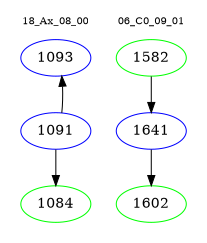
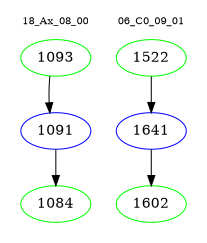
(56, 58) -> (56, 58)
(151, 58) -> (151, 58)
(63, 100) -> (49, 89)
